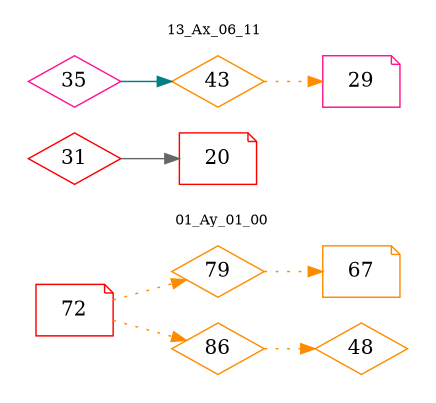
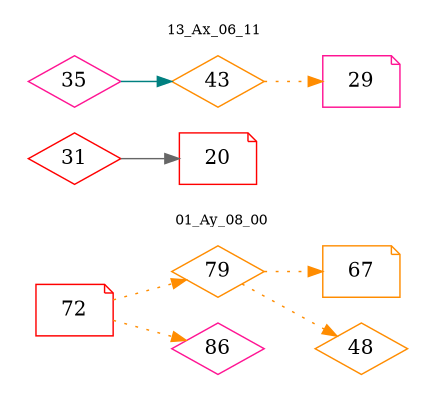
(222, 221) -> (222, 221)
(218, 349) -> (218, 349)
(282, 349) -> (283, 307)
